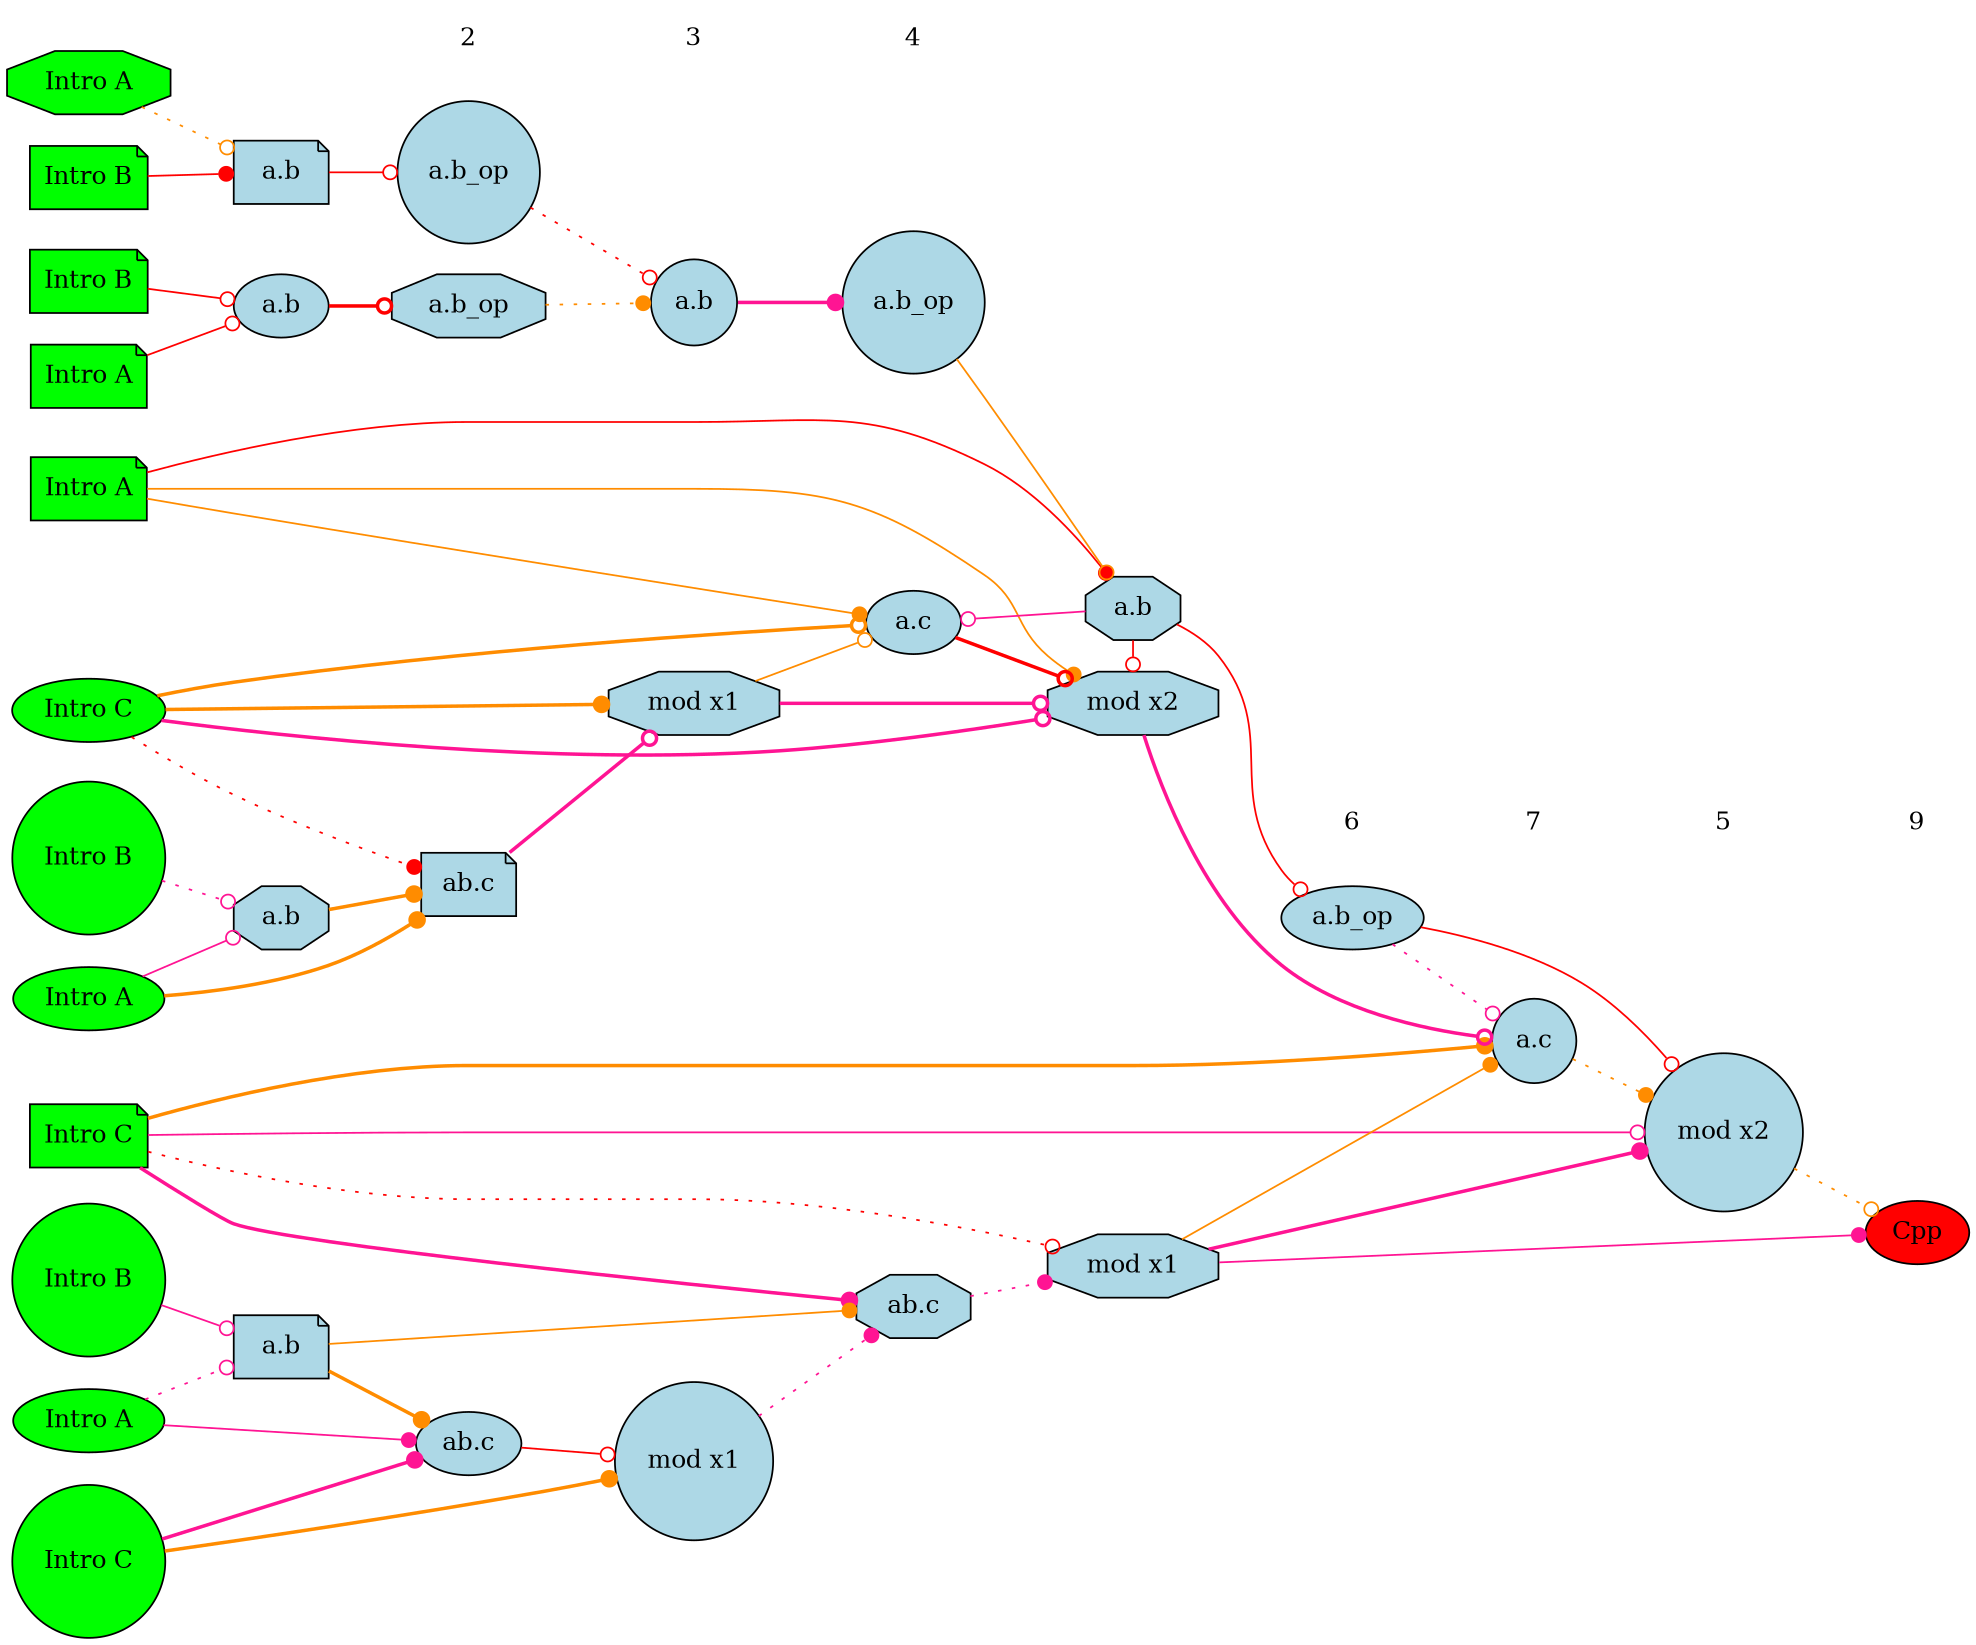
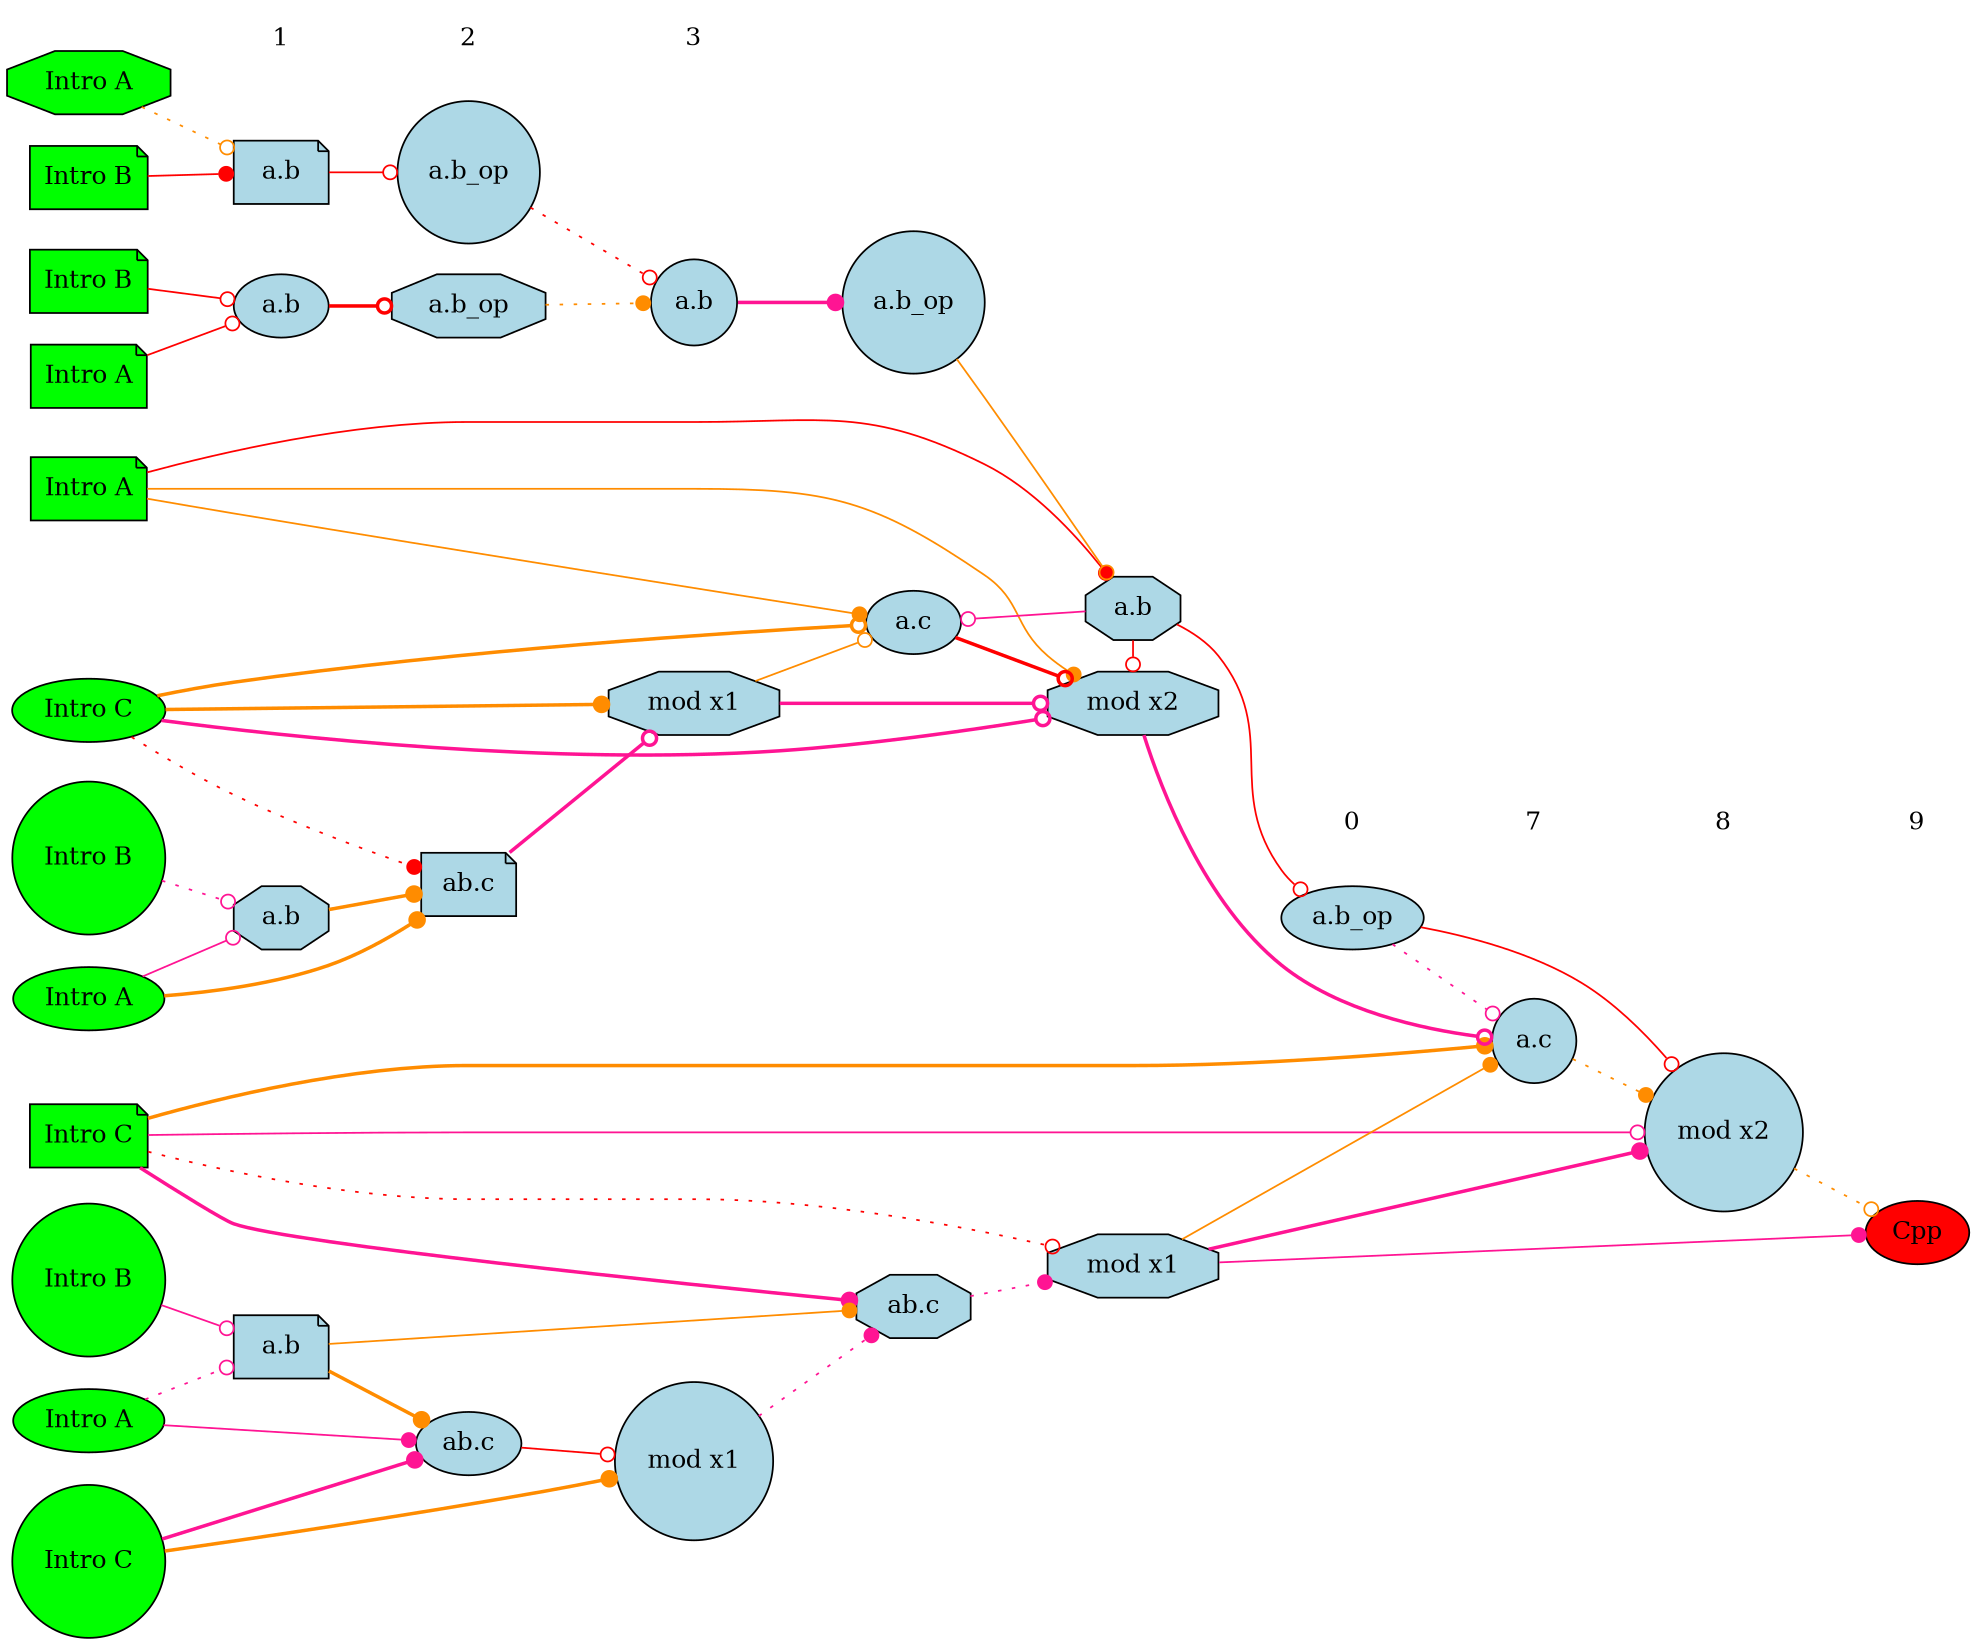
none -> (281, 39)
(914, 39) -> none
(1353, 823) -> (1353, 823)
(1724, 823) -> (1724, 823)
